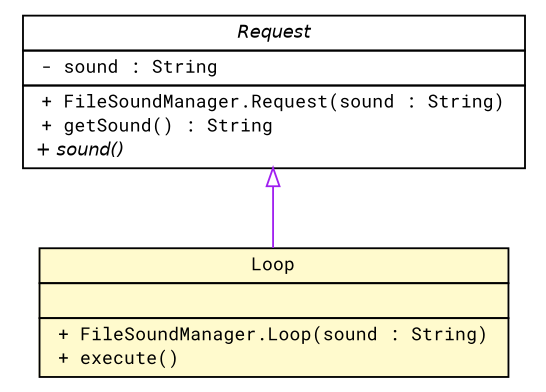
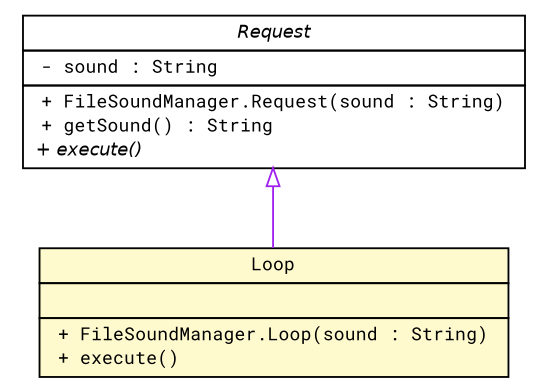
(81, 150) -> (89, 150)
